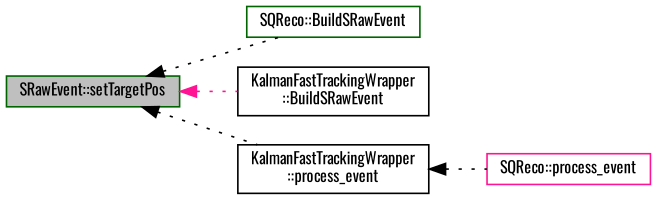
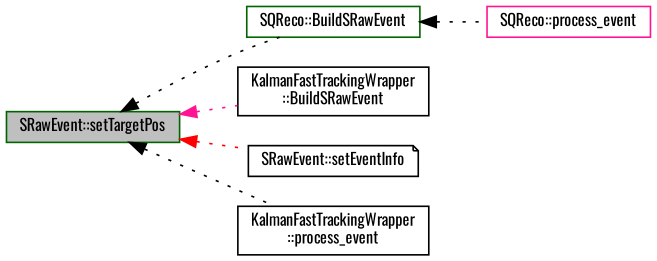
none -> (333, 161)
(466, 169) -> (462, 22)
